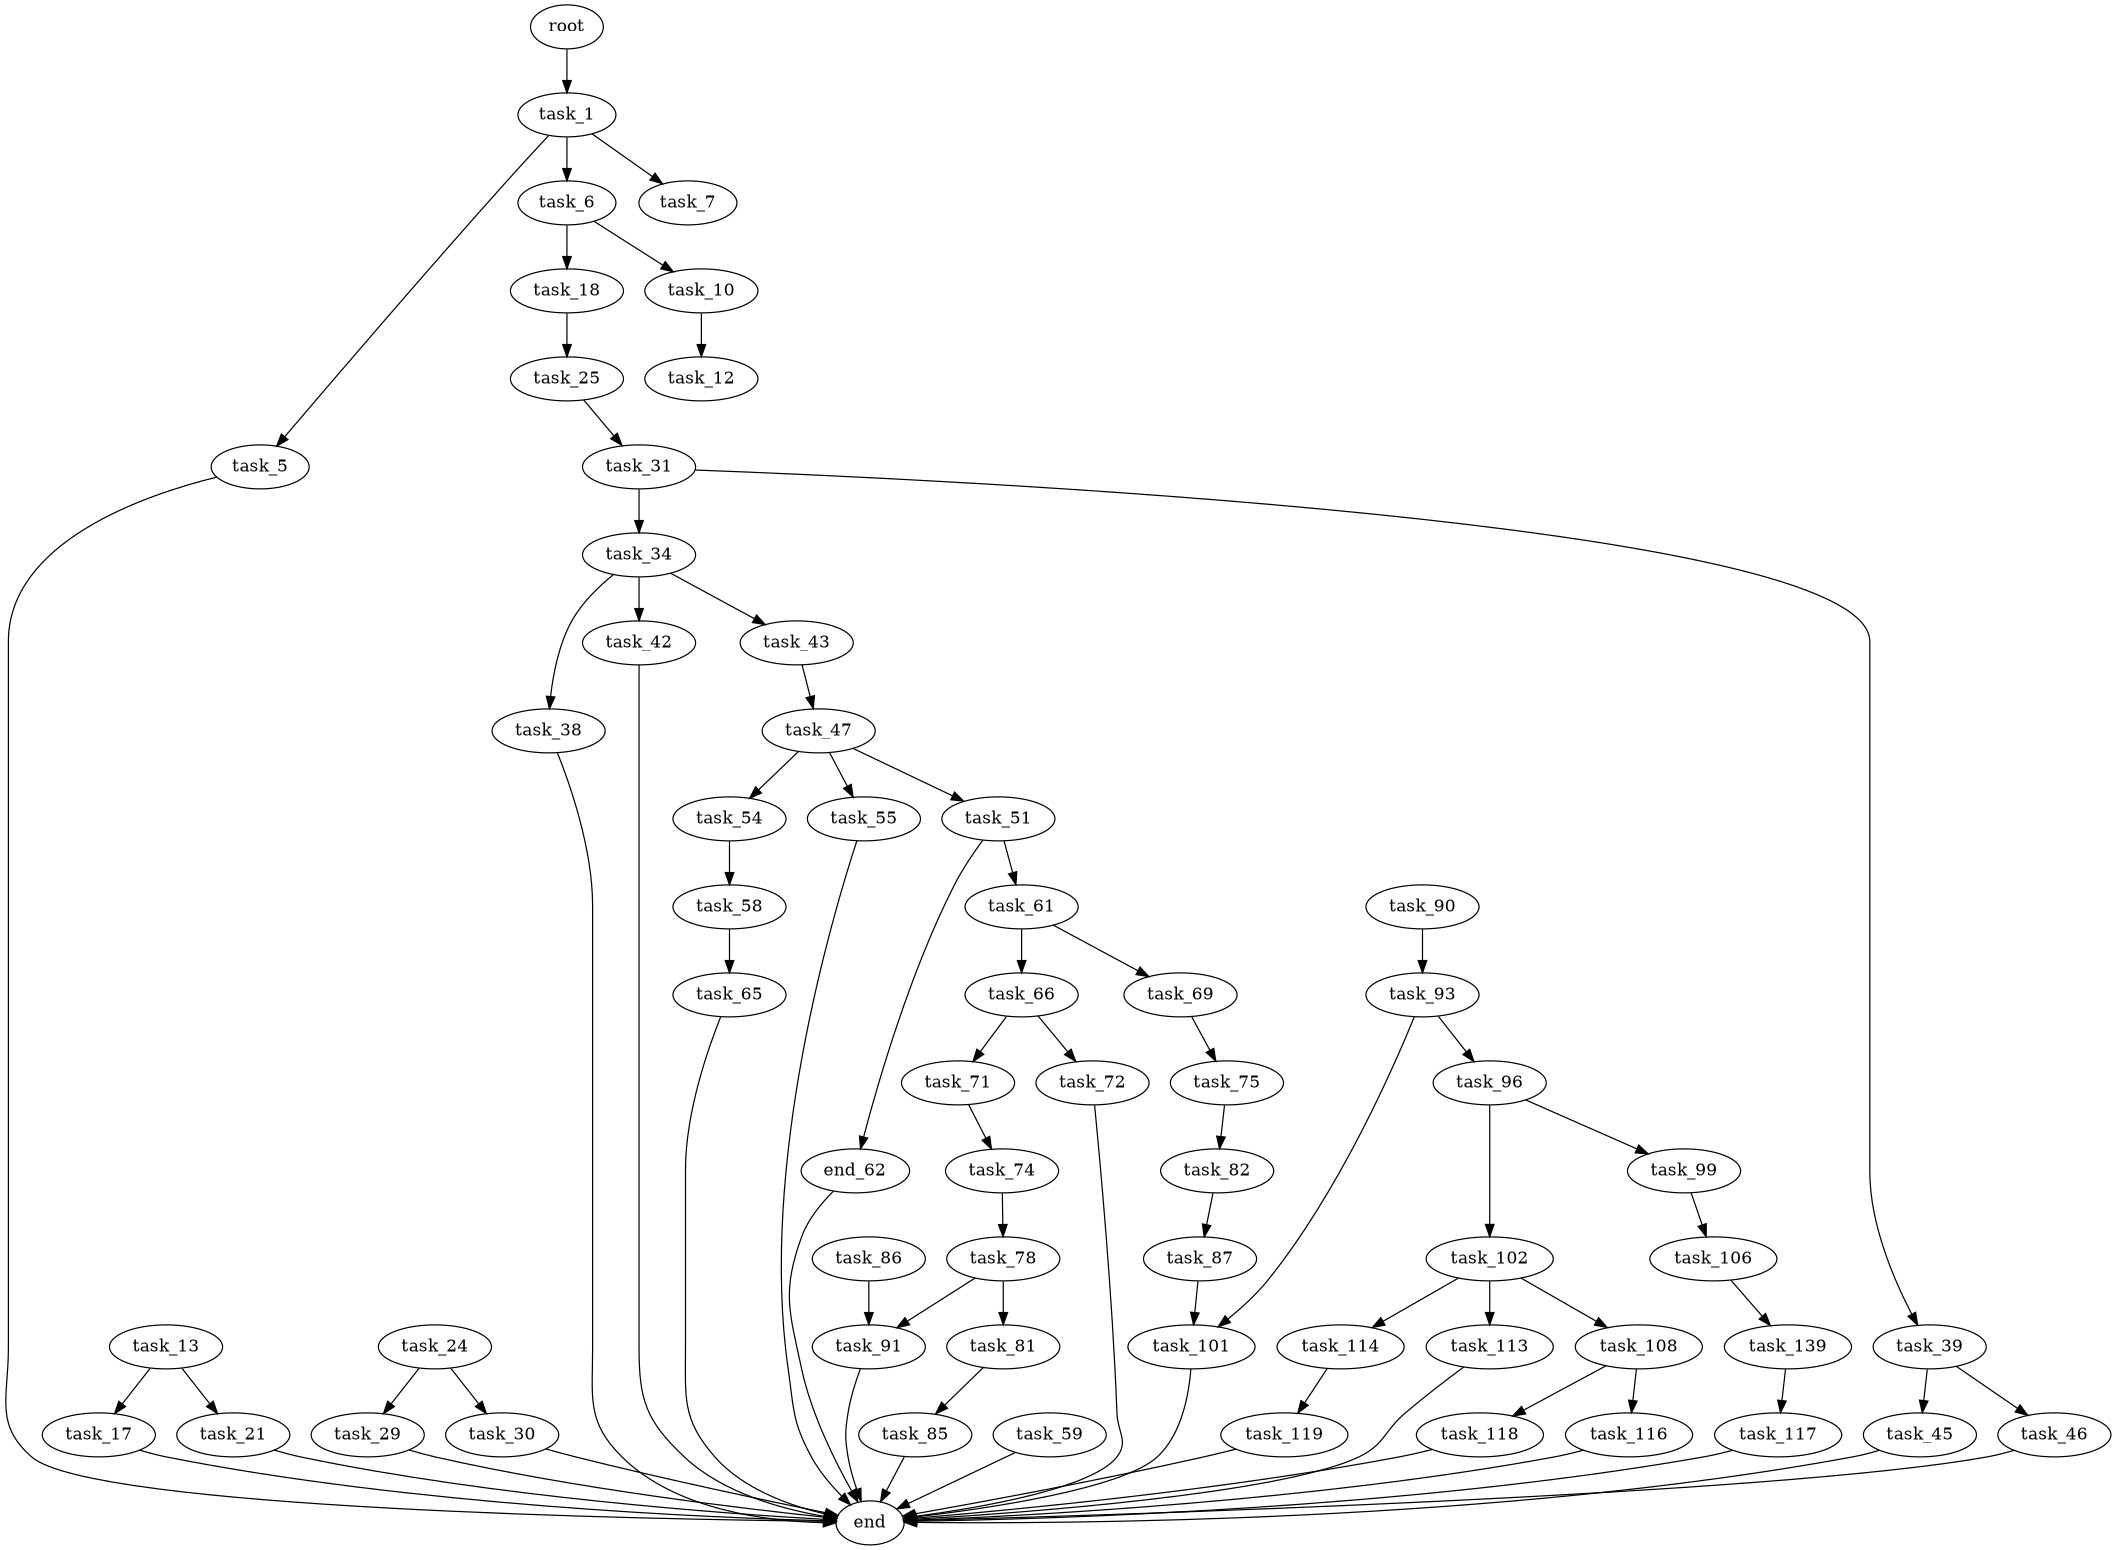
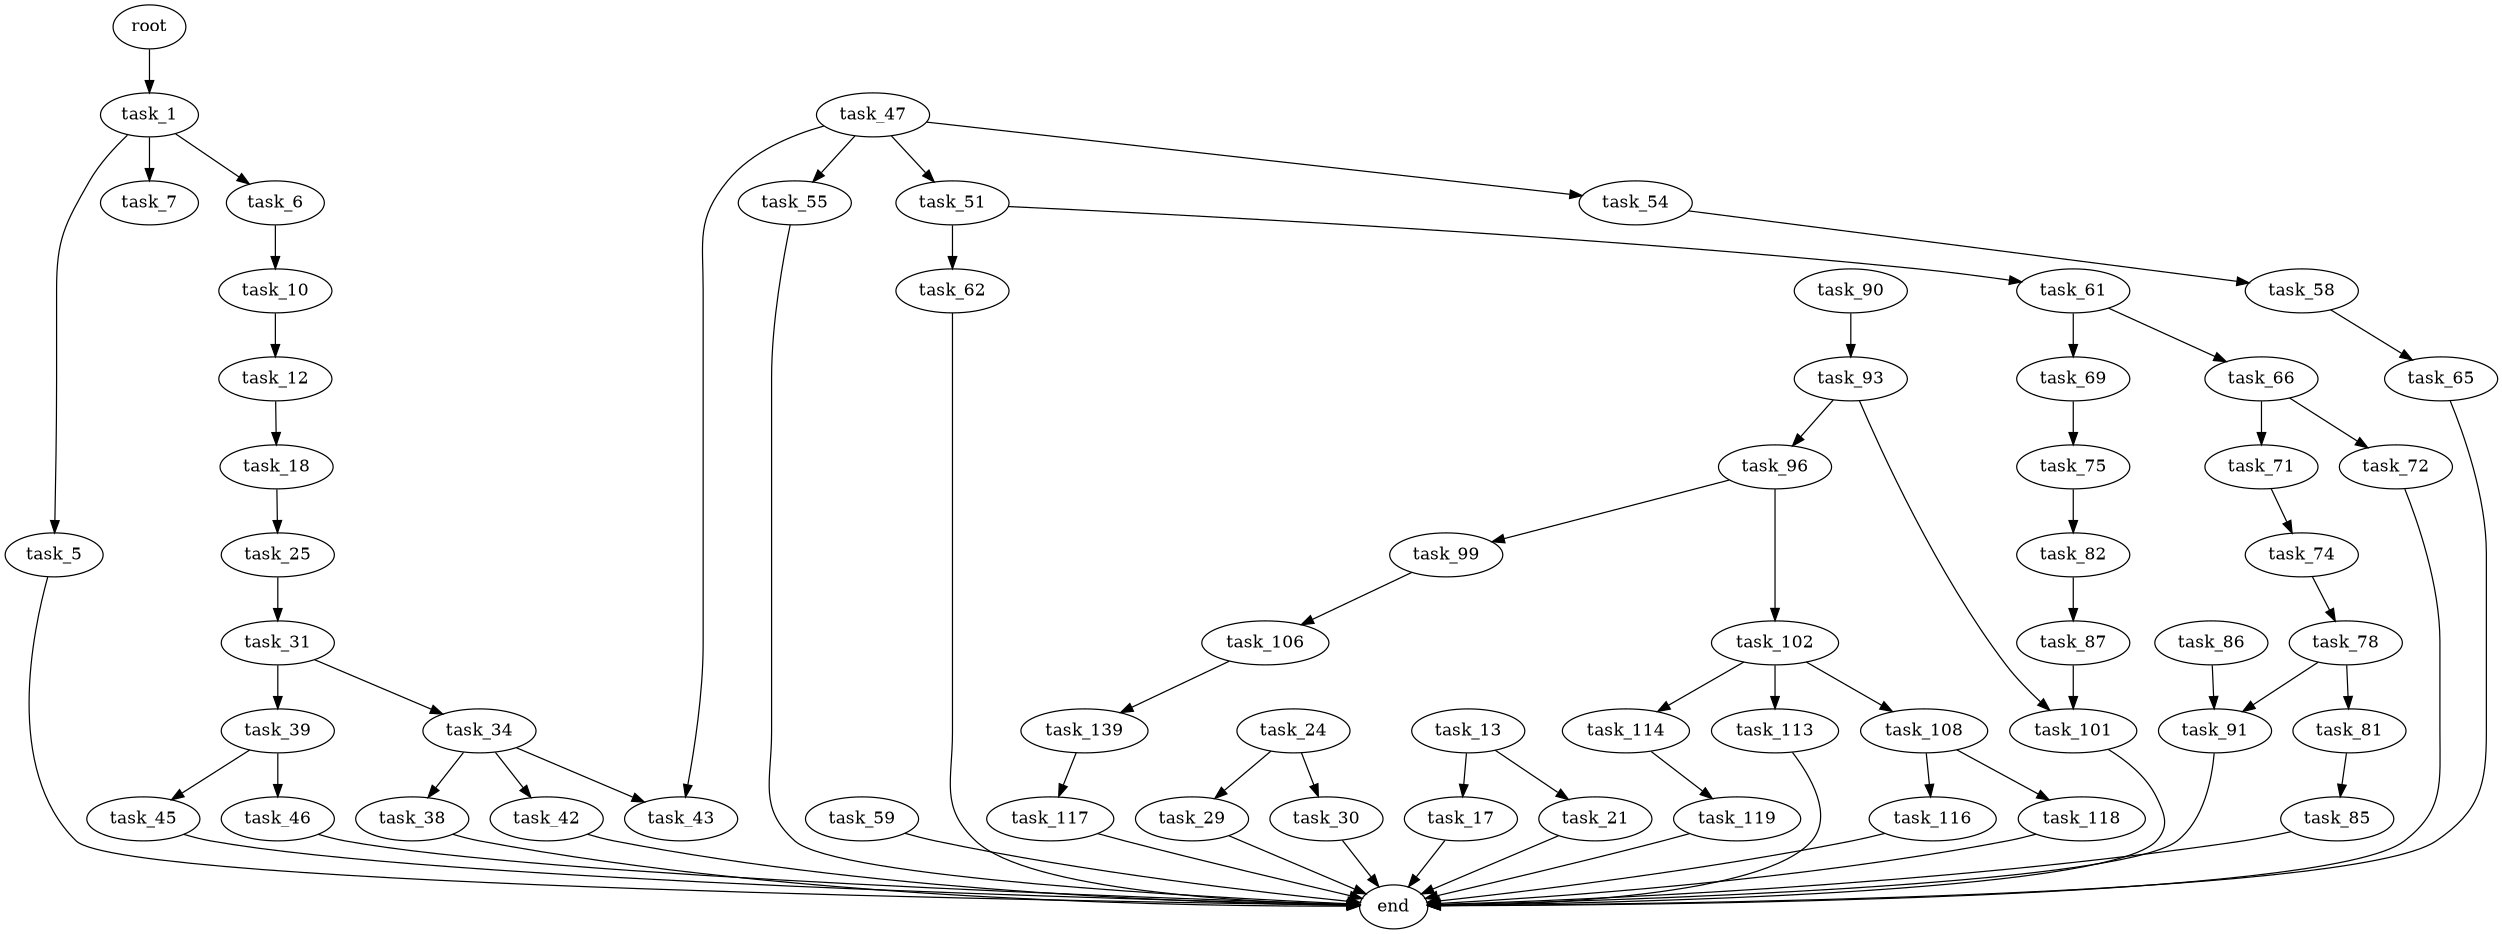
(567, 241) -> (276, 417)
(806, 681) -> (703, 424)
(855, 1171) -> (952, 291)
